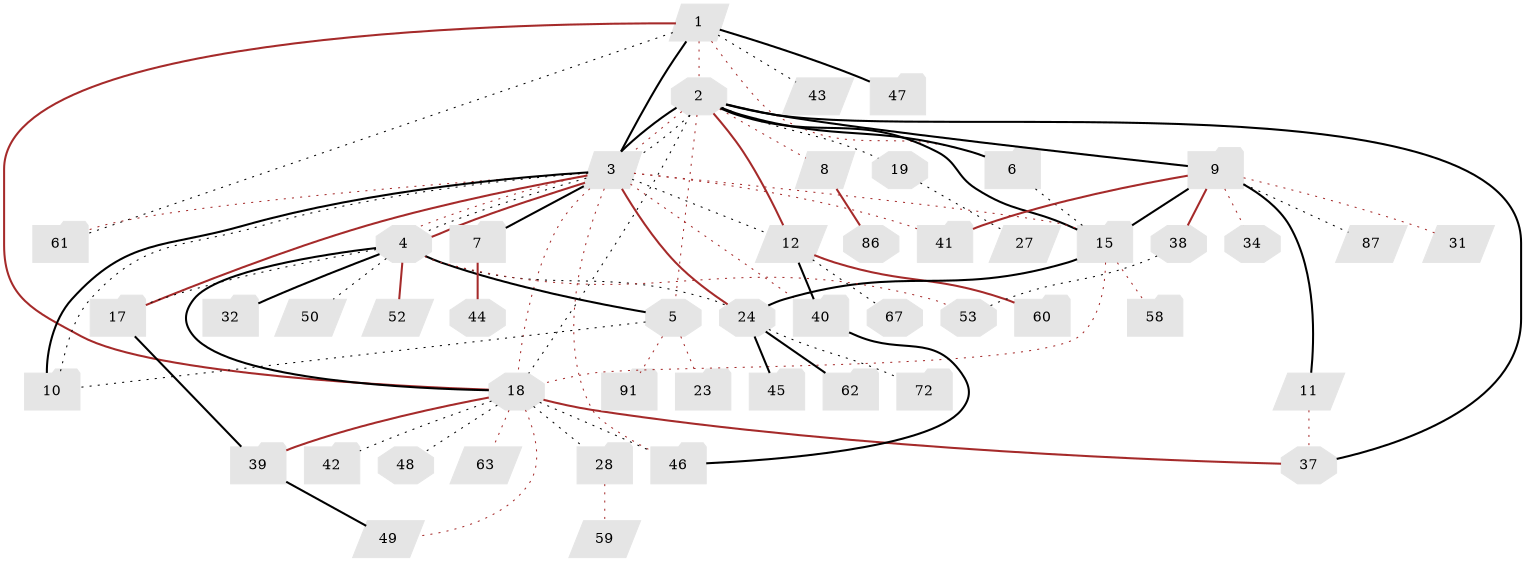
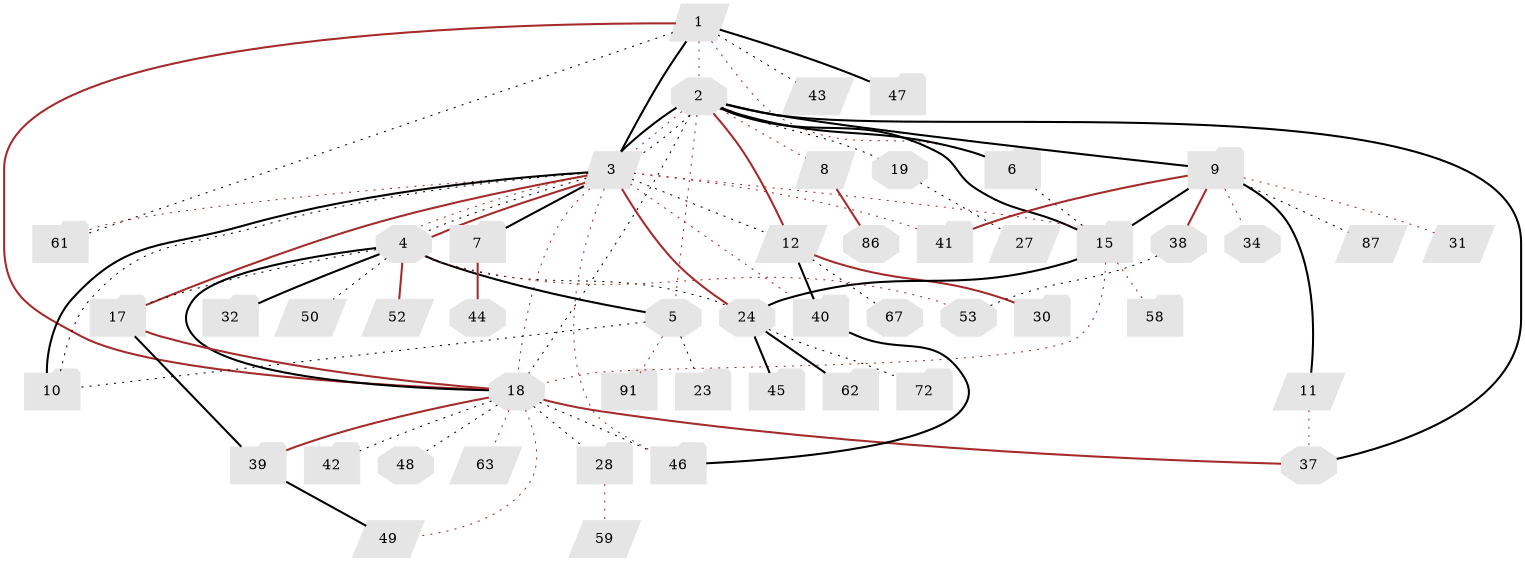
(1042, 318) -> (1042, 318)
(688, 355) -> (688, 355)
none -> (316, 368)
